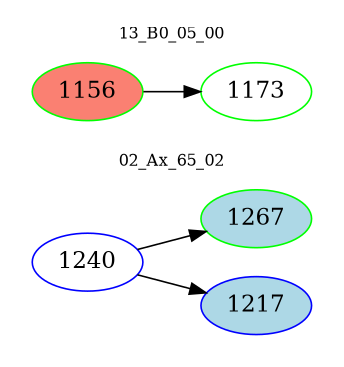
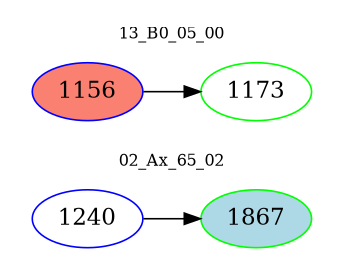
(88, 92) -> (88, 92)
(256, 219) -> (256, 219)
(256, 306) -> none
